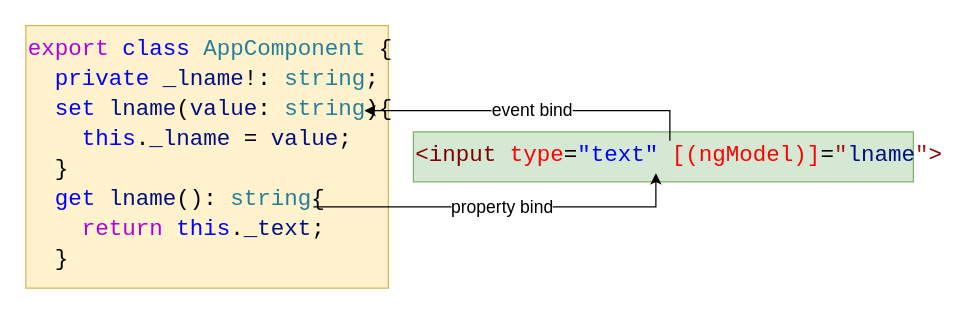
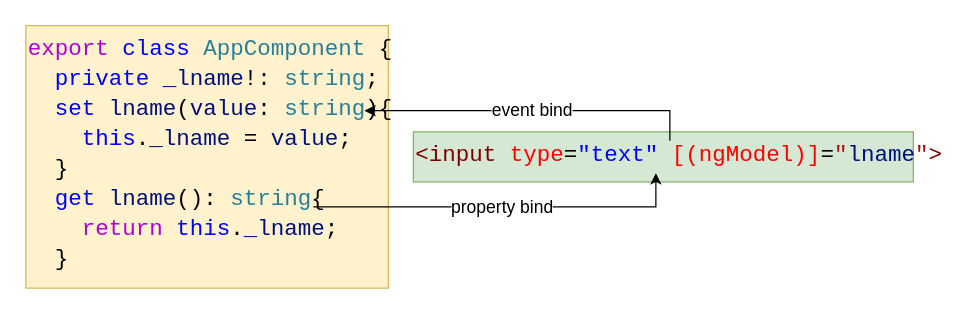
(158, 118) -> (158, 118)
